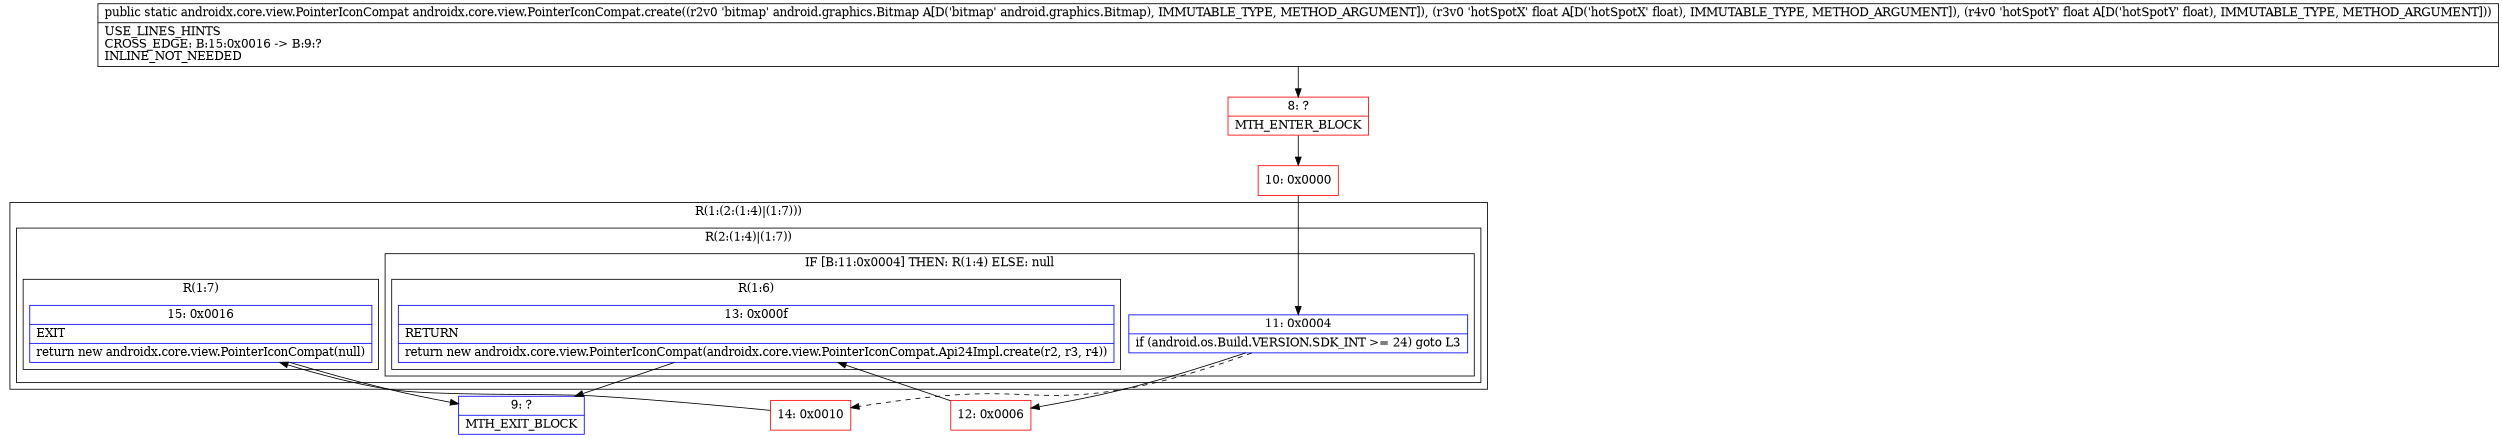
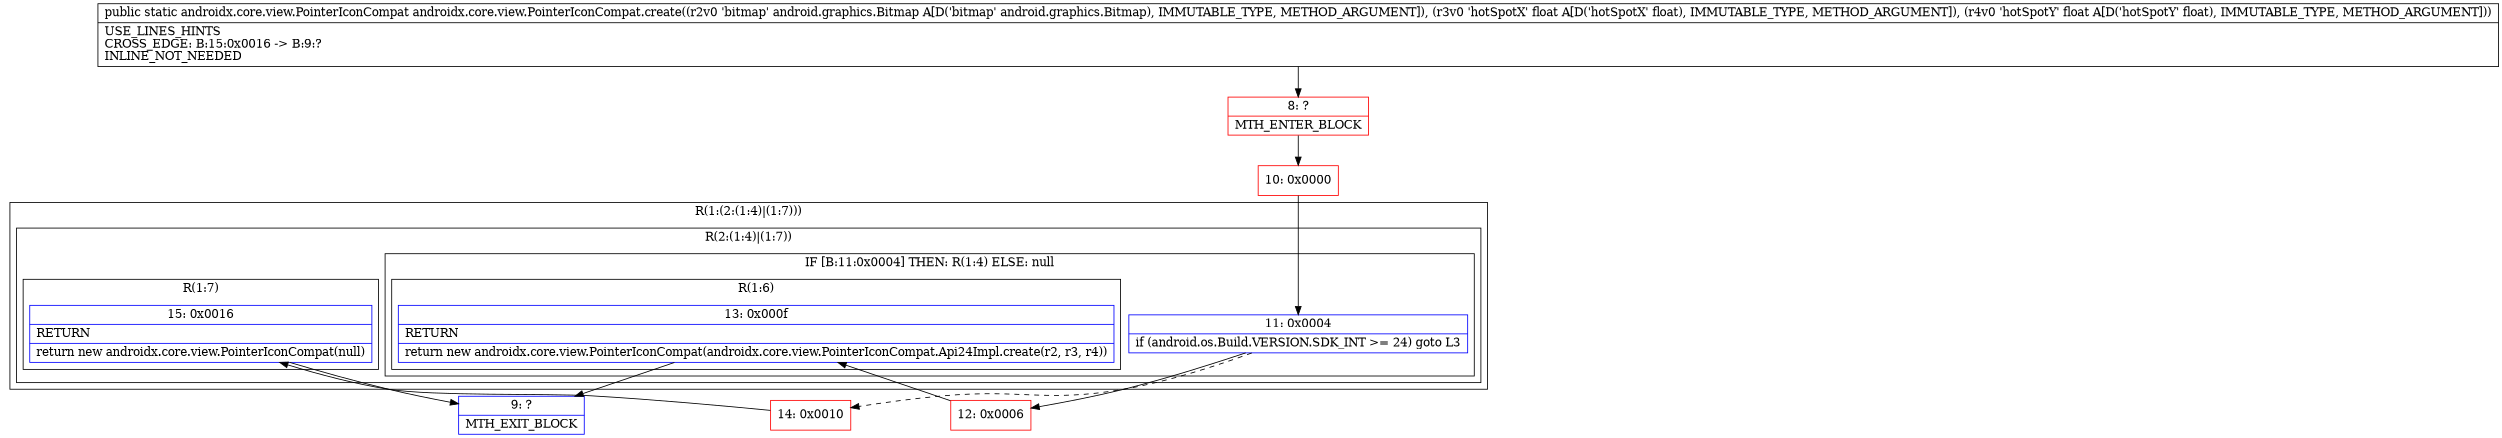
(51, 333) -> (63, 333)
